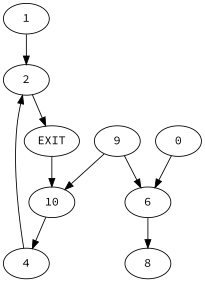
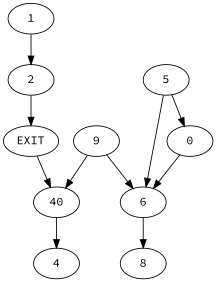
none -> (166, 80)
(16, 176) -> none
(52, 202) -> (57, 202)
